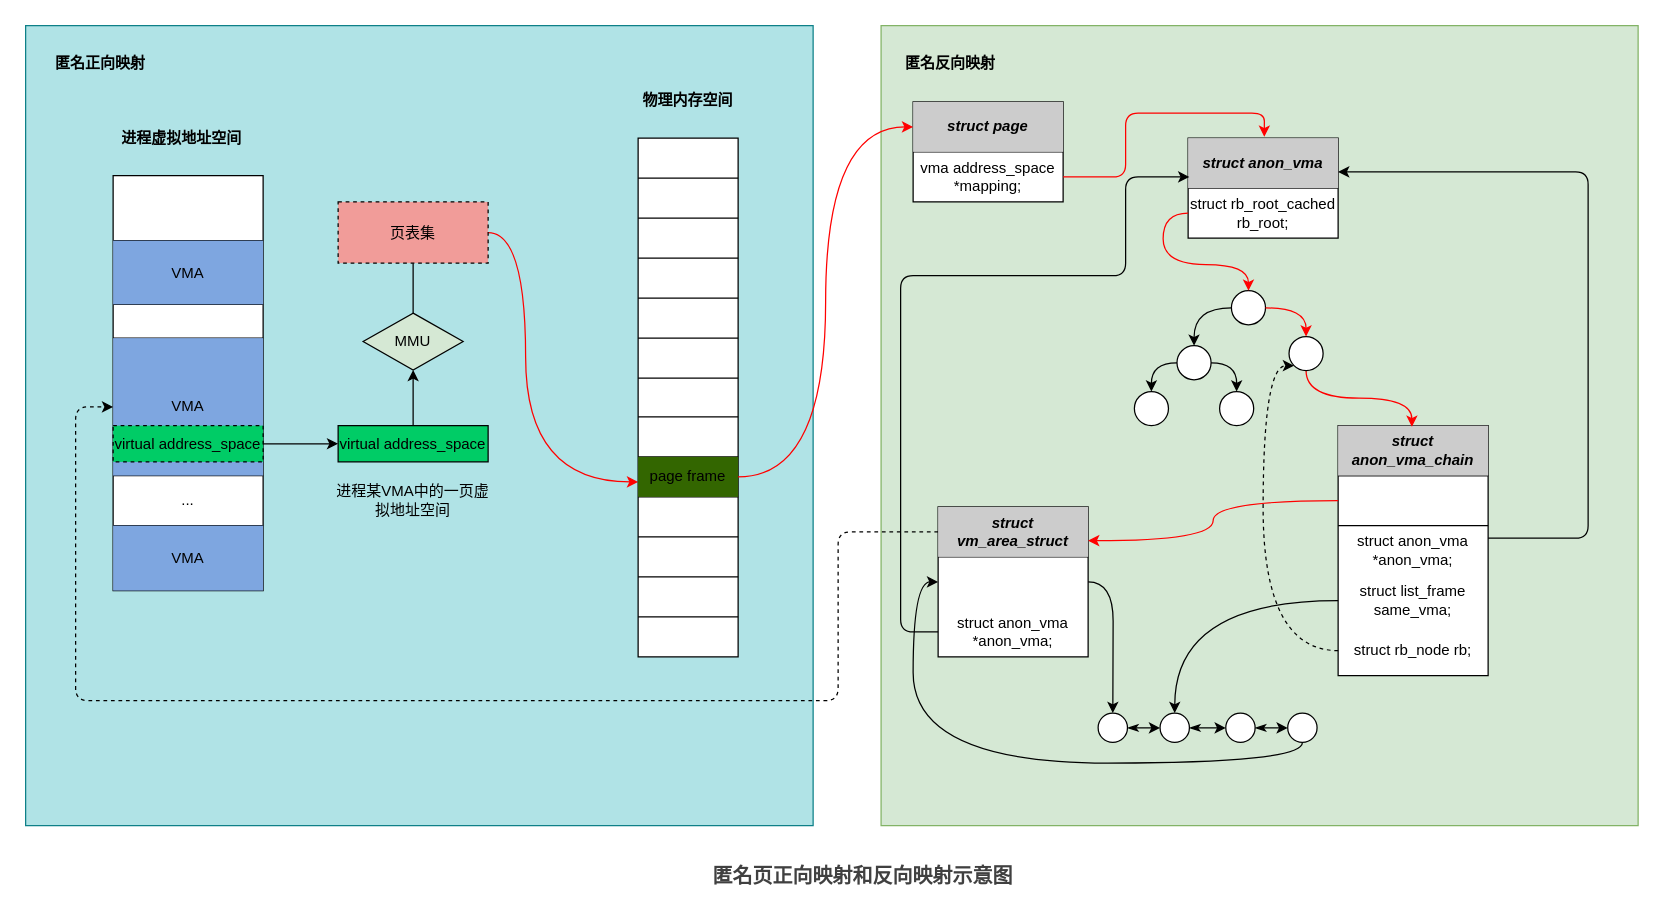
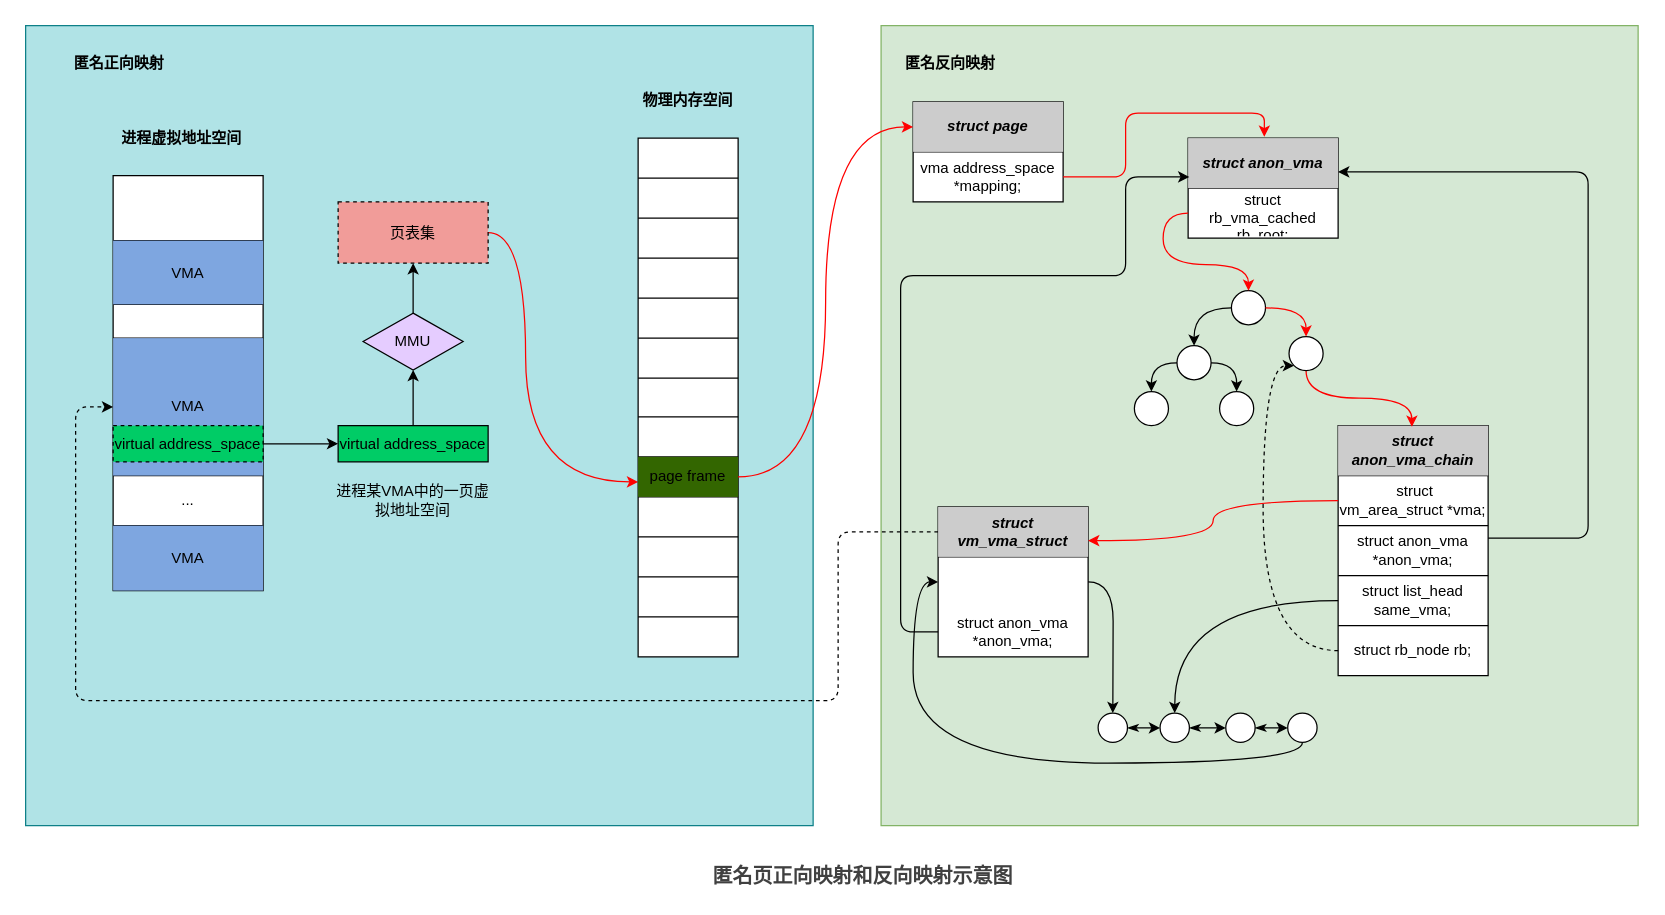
(101, 63) -> (119, 63)
(1263, 213) -> (1263, 213)
(413, 269) -> (413, 273)
(413, 342) -> (413, 342)
none -> (1413, 501)
(1013, 532) -> (1013, 532)
(1413, 601) -> (1413, 601)
